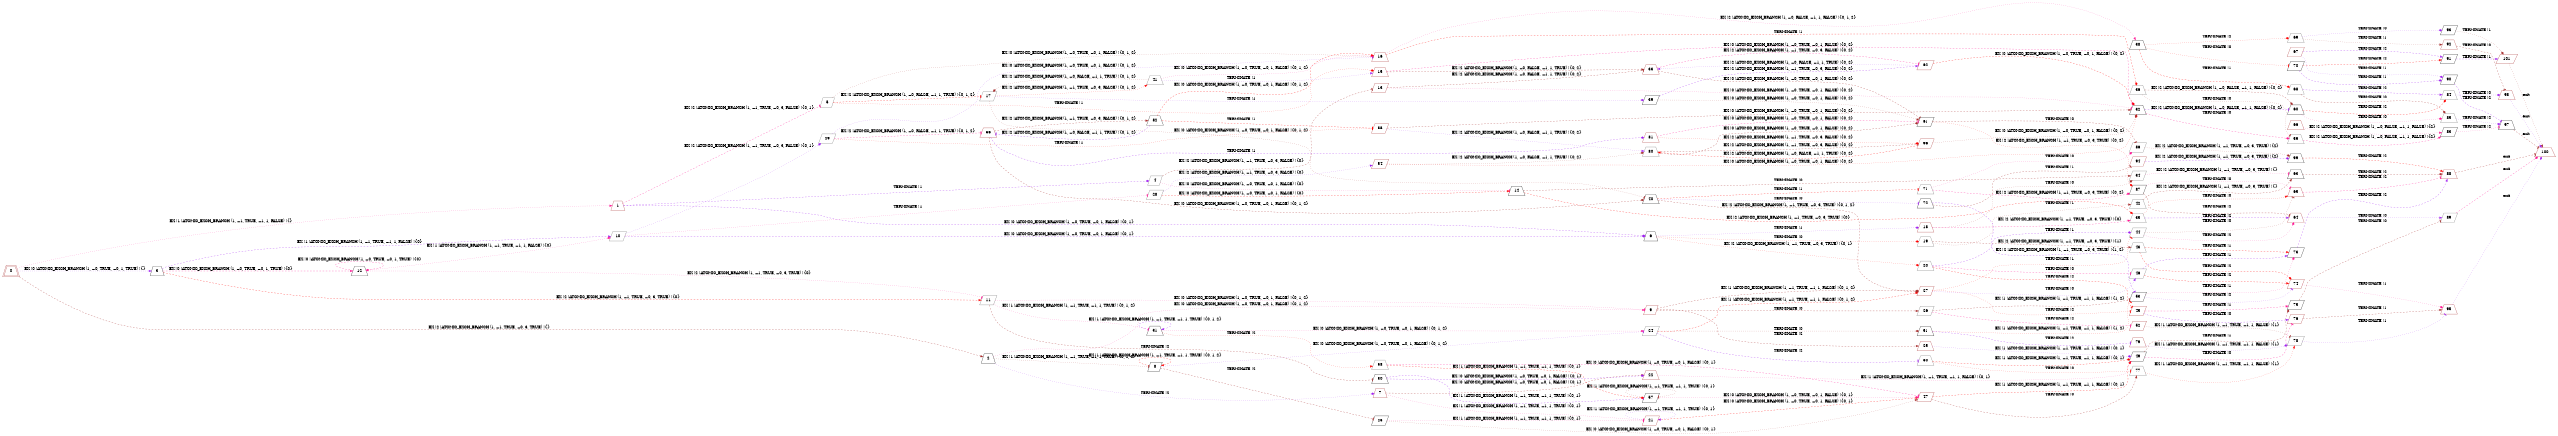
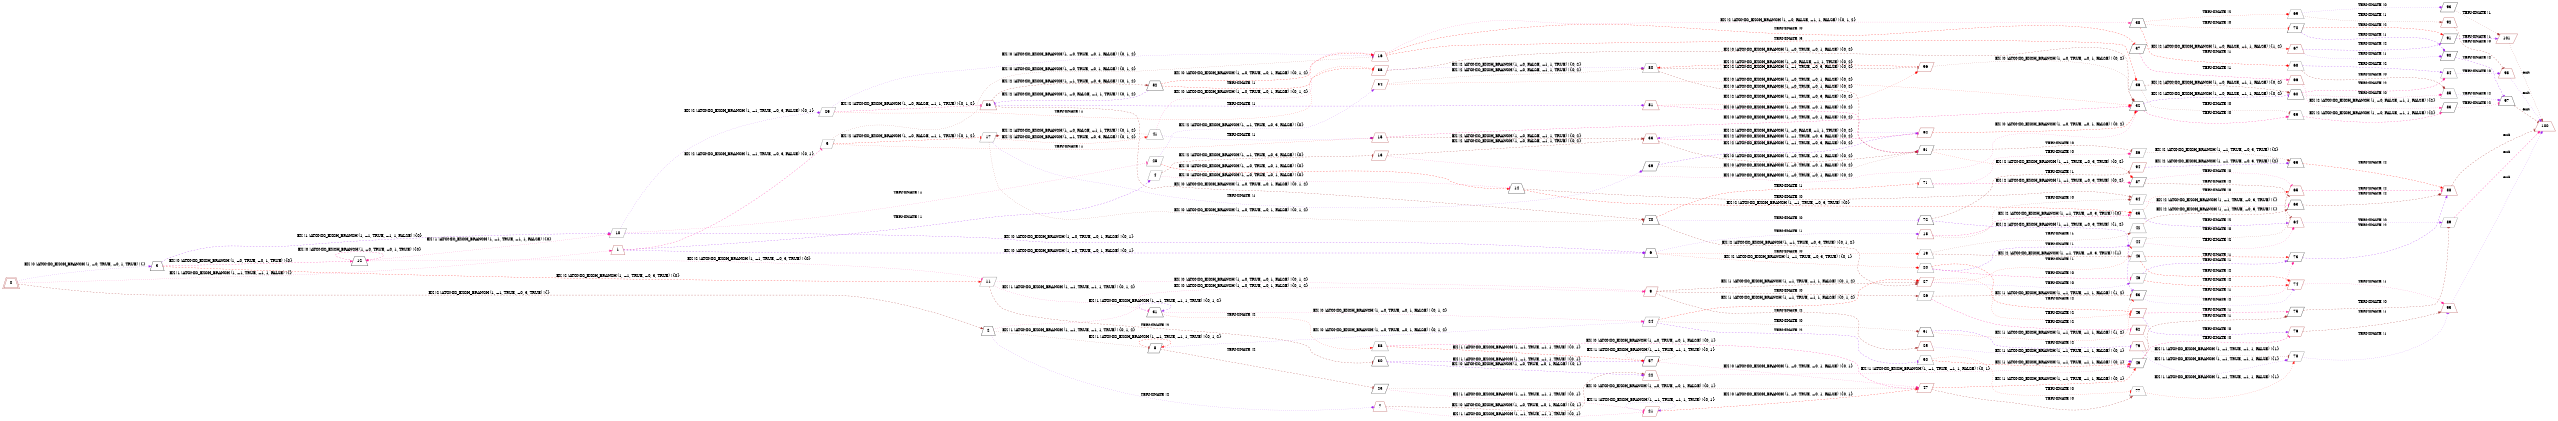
(1788, 32) -> (1788, 39)
none -> (2138, 49)
(2296, 52) -> (2296, 49)
(2375, 115) -> (2373, 91)
